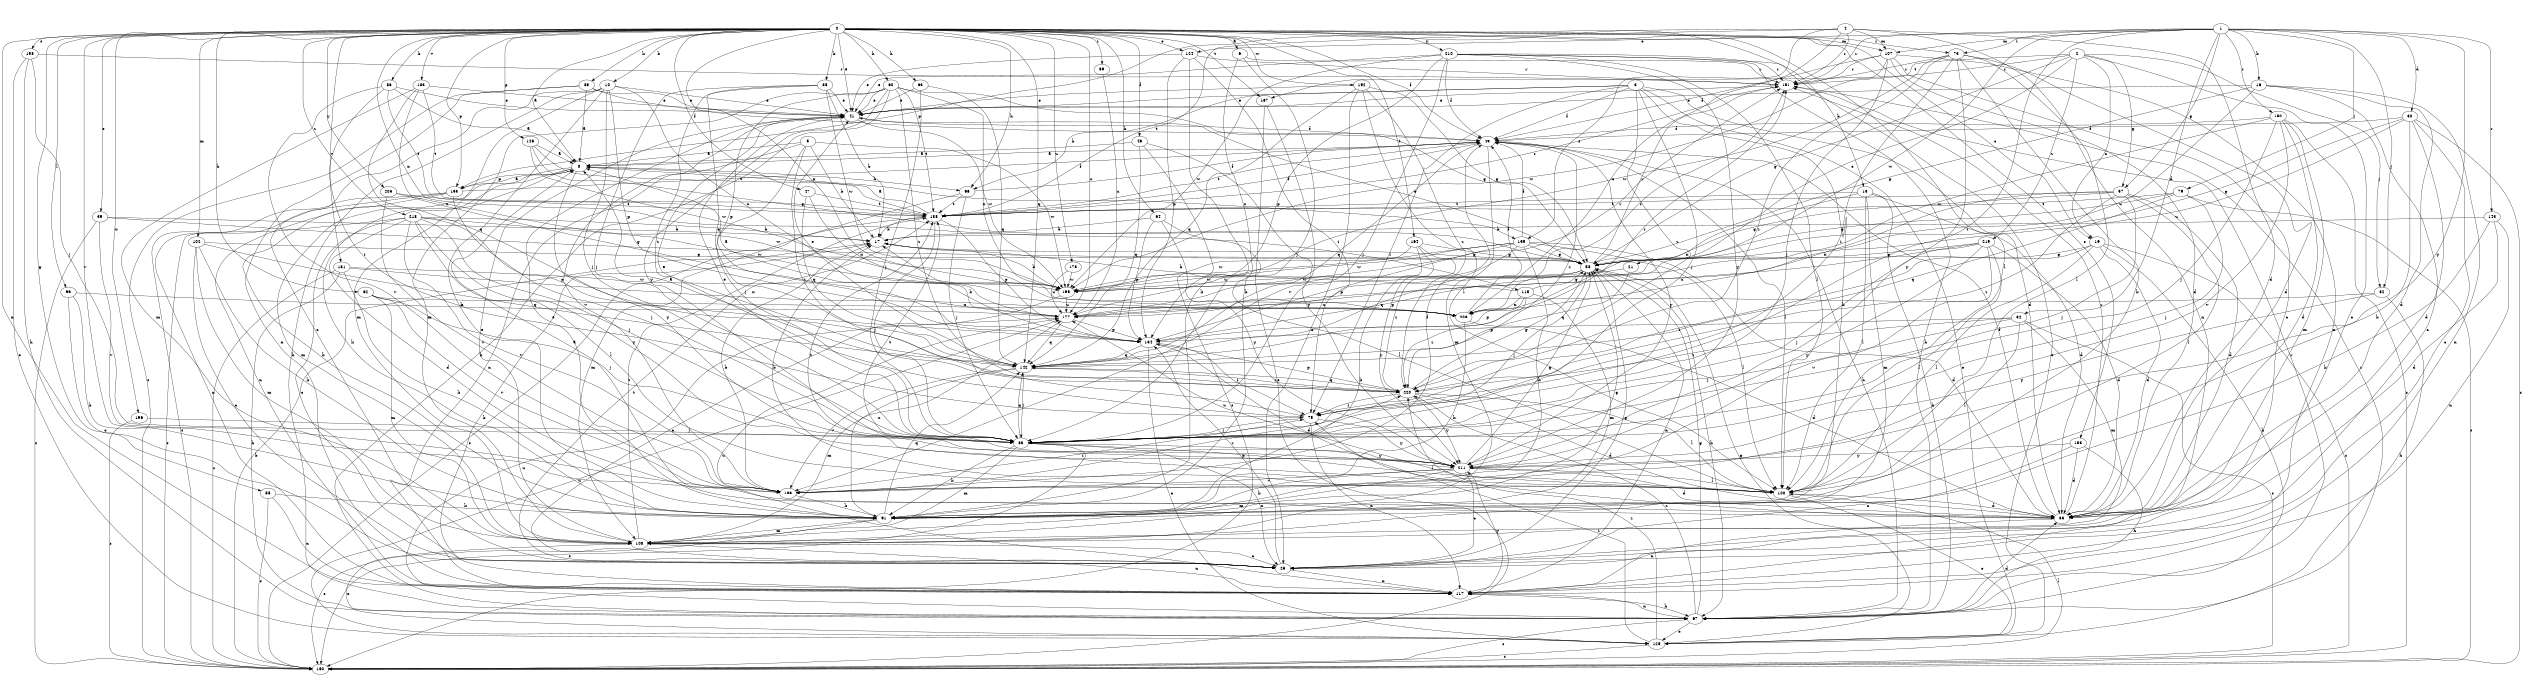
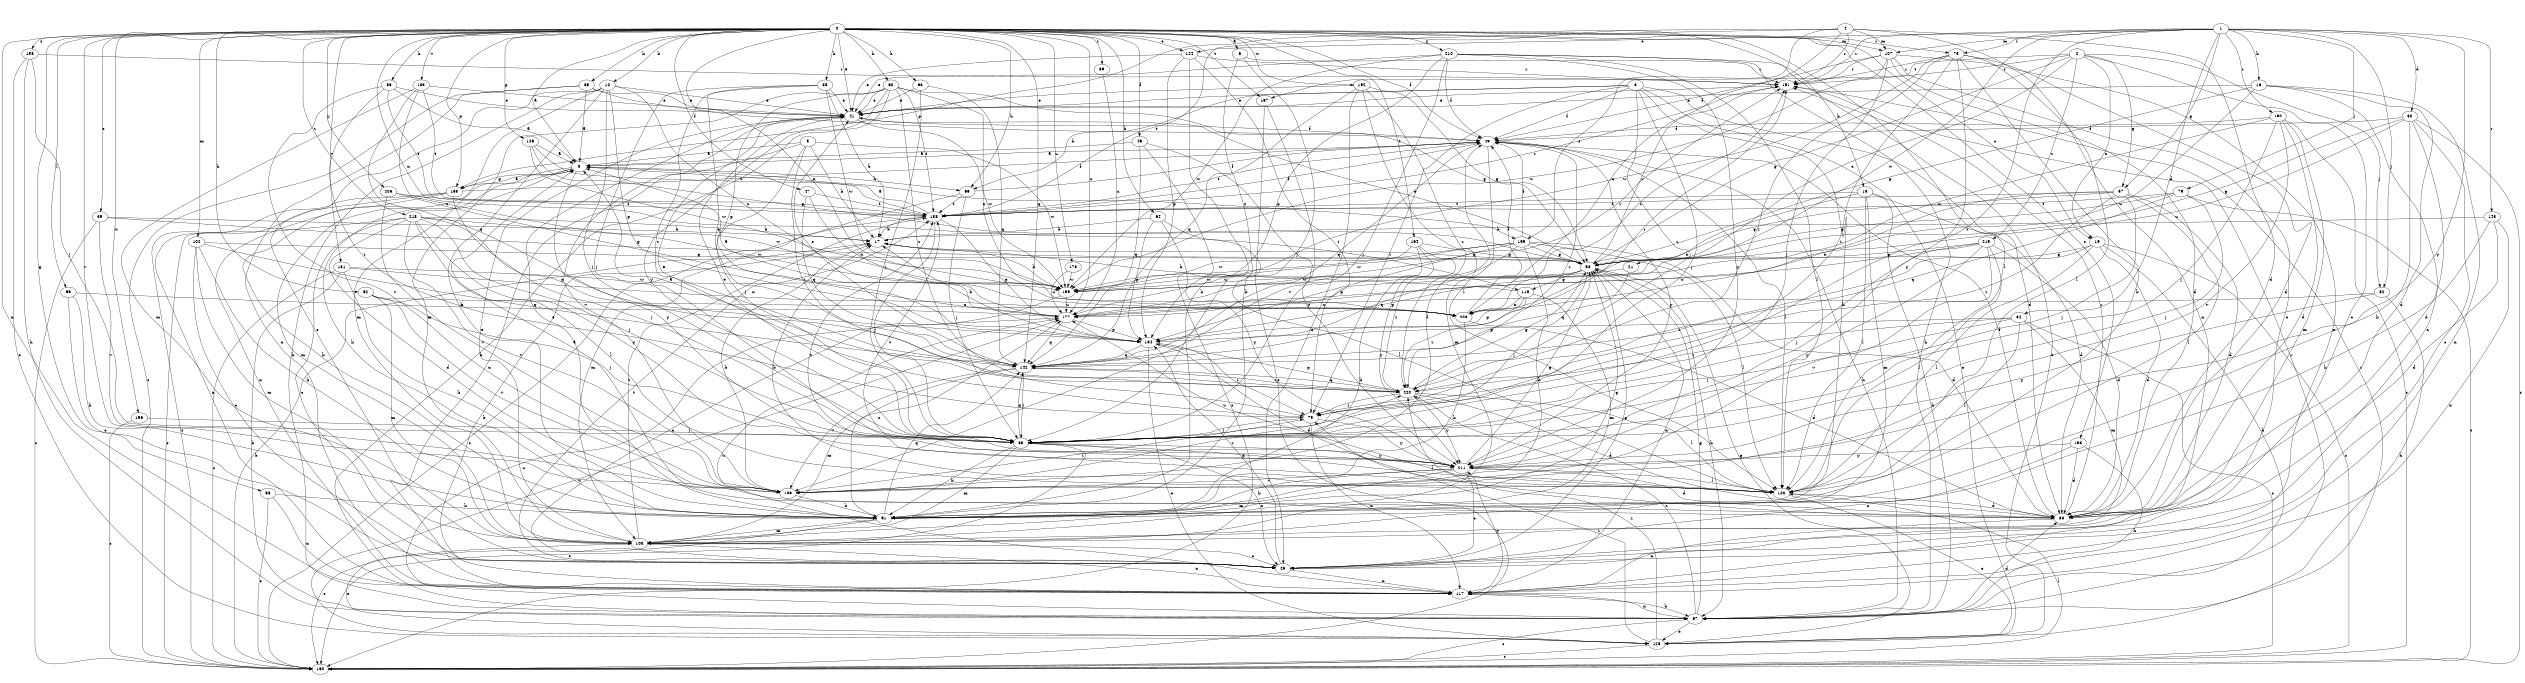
(1622, 55) -> none
(1558, 285) -> (1555, 281)
